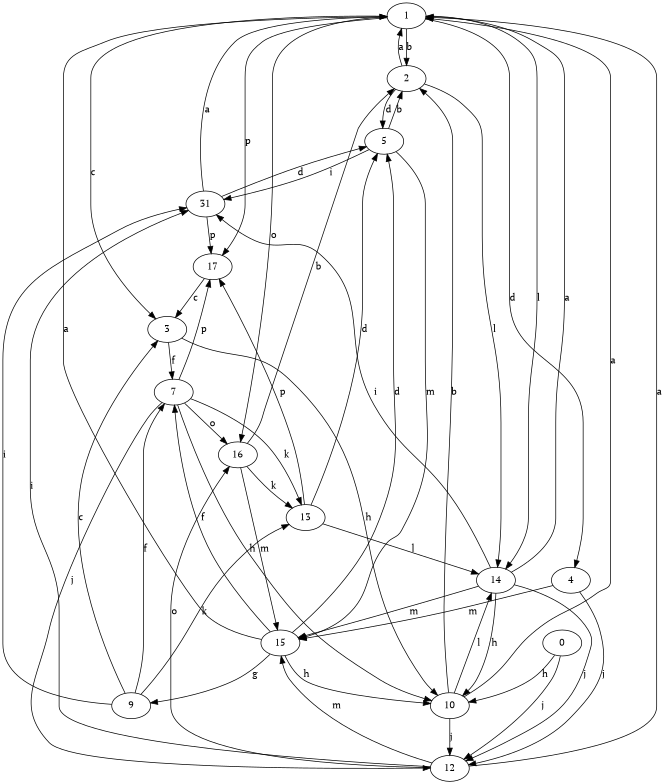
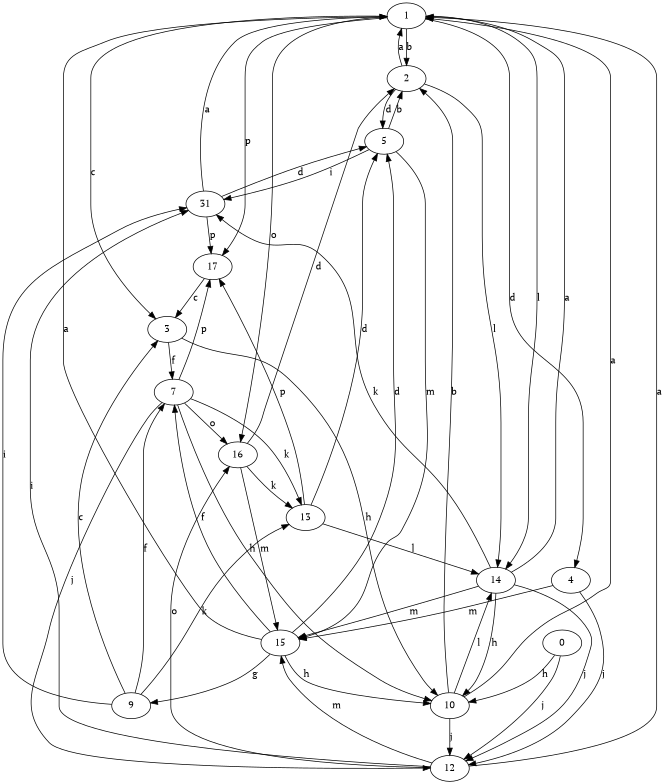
(319, 267) -> (319, 267)
(376, 392) -> (376, 392)
